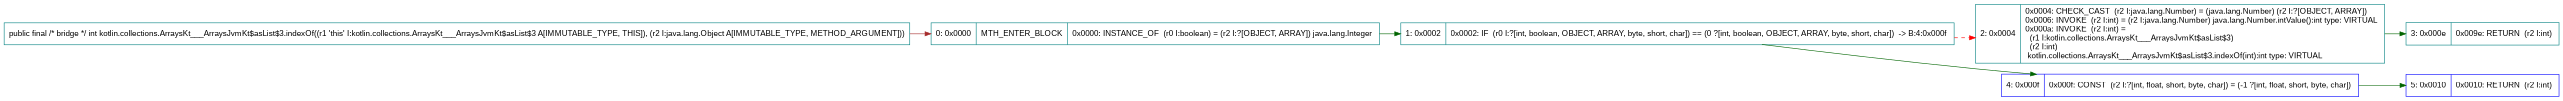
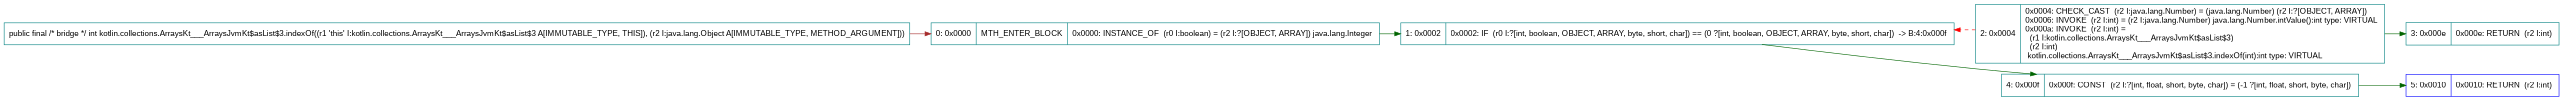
(2505, 34) -> (2505, 34)
(1962, 38) -> (1968, 30)
(2180, 85) -> (2180, 85)
